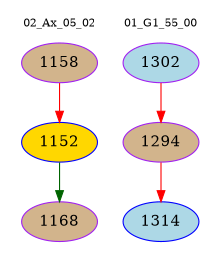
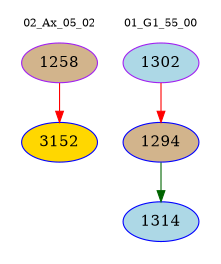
(60, 63) -> (60, 63)
(60, 142) -> (60, 142)
(161, 142) -> (161, 142)
(161, 177) -> (161, 177)
(60, 222) -> none
